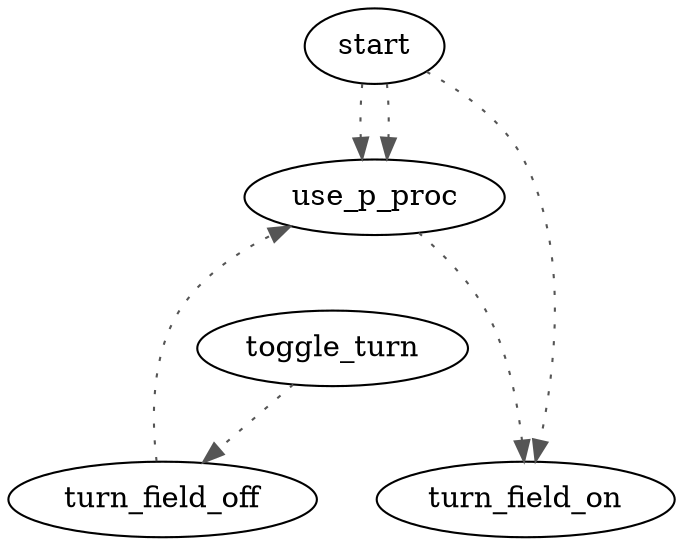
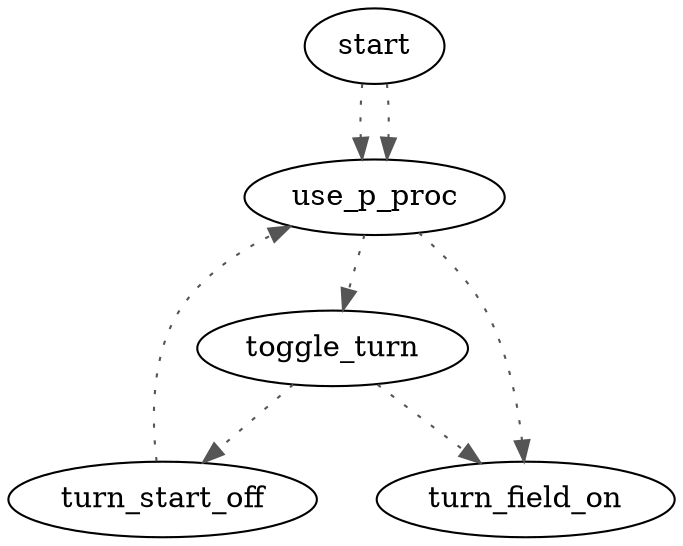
(548, 232) -> (421, 417)
none -> (357, 262)
(163, 499) -> (163, 499)
